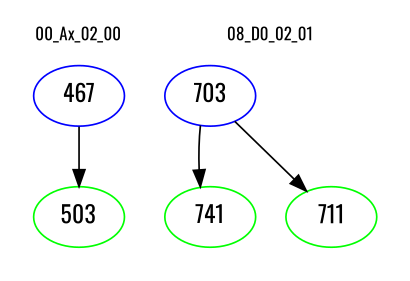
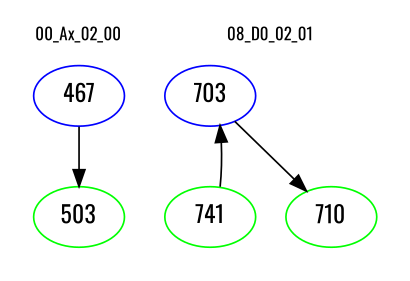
(199, 148) -> (221, 165)
(331, 217) -> (331, 217)
